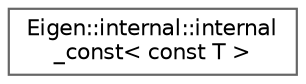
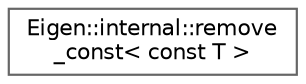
(153, 42) -> (153, 42)
